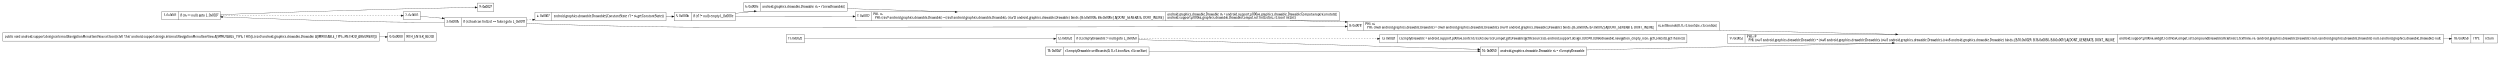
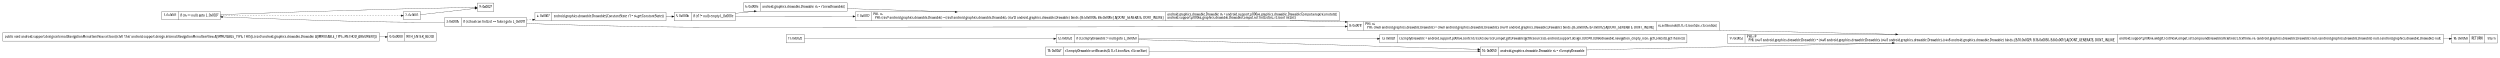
(431, 17) -> (448, 12)
(1258, 39) -> (1258, 39)
(2476, 39) -> (2477, 39)
